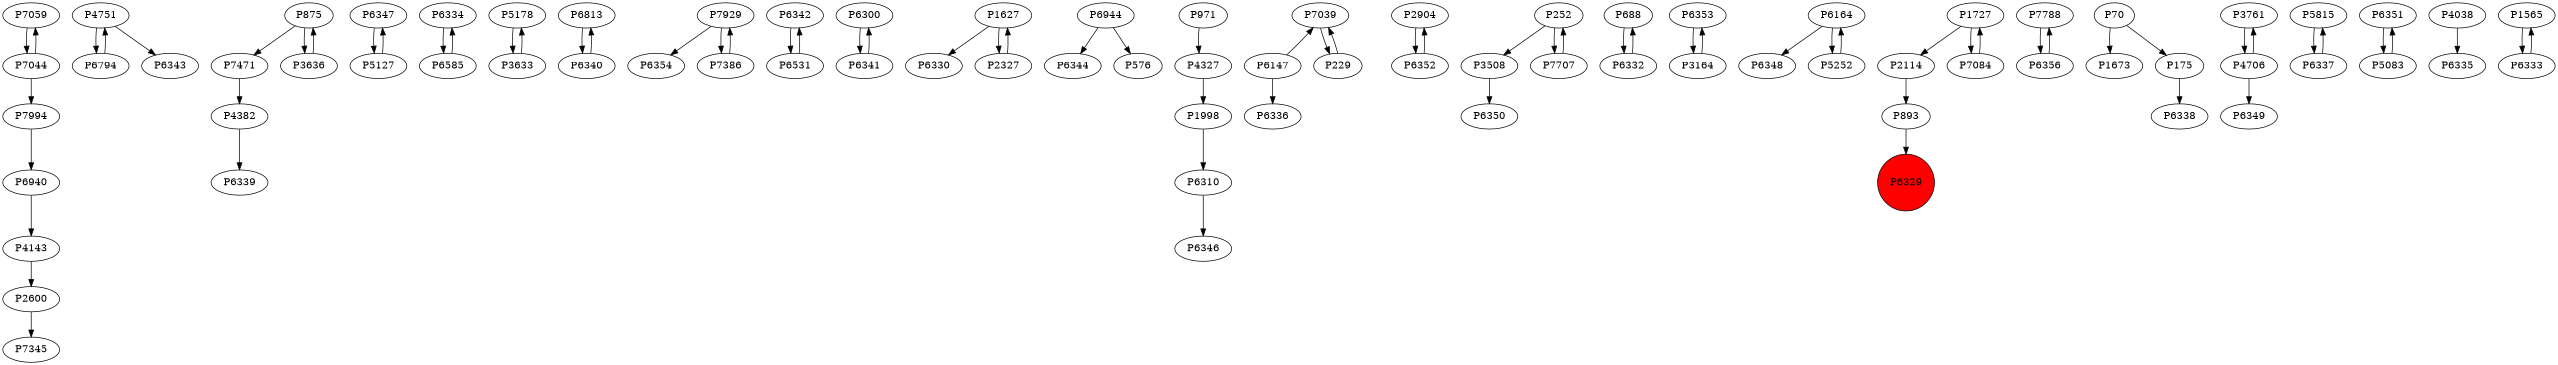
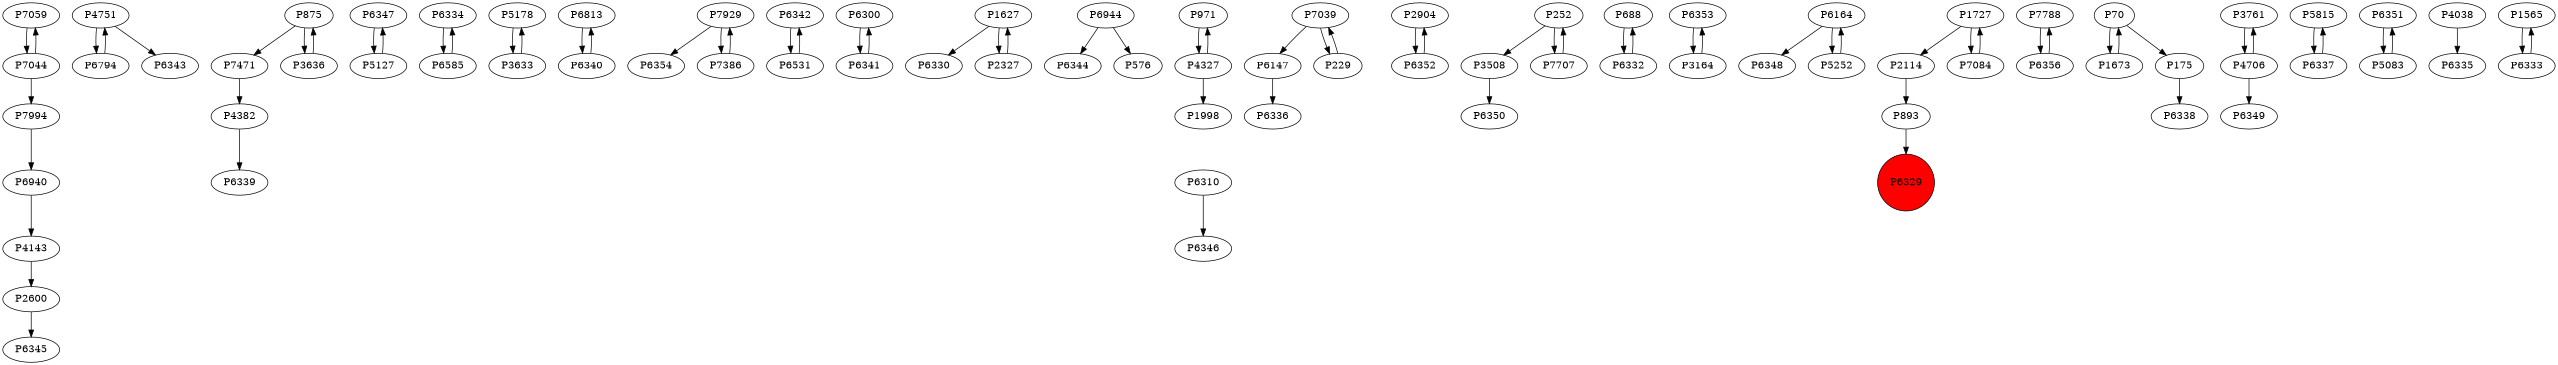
none -> (1208, 44)
(1298, 44) -> (1295, 37)
none -> (2119, 44)
(1203, 146) -> none
(31, 350) -> (31, 350)
